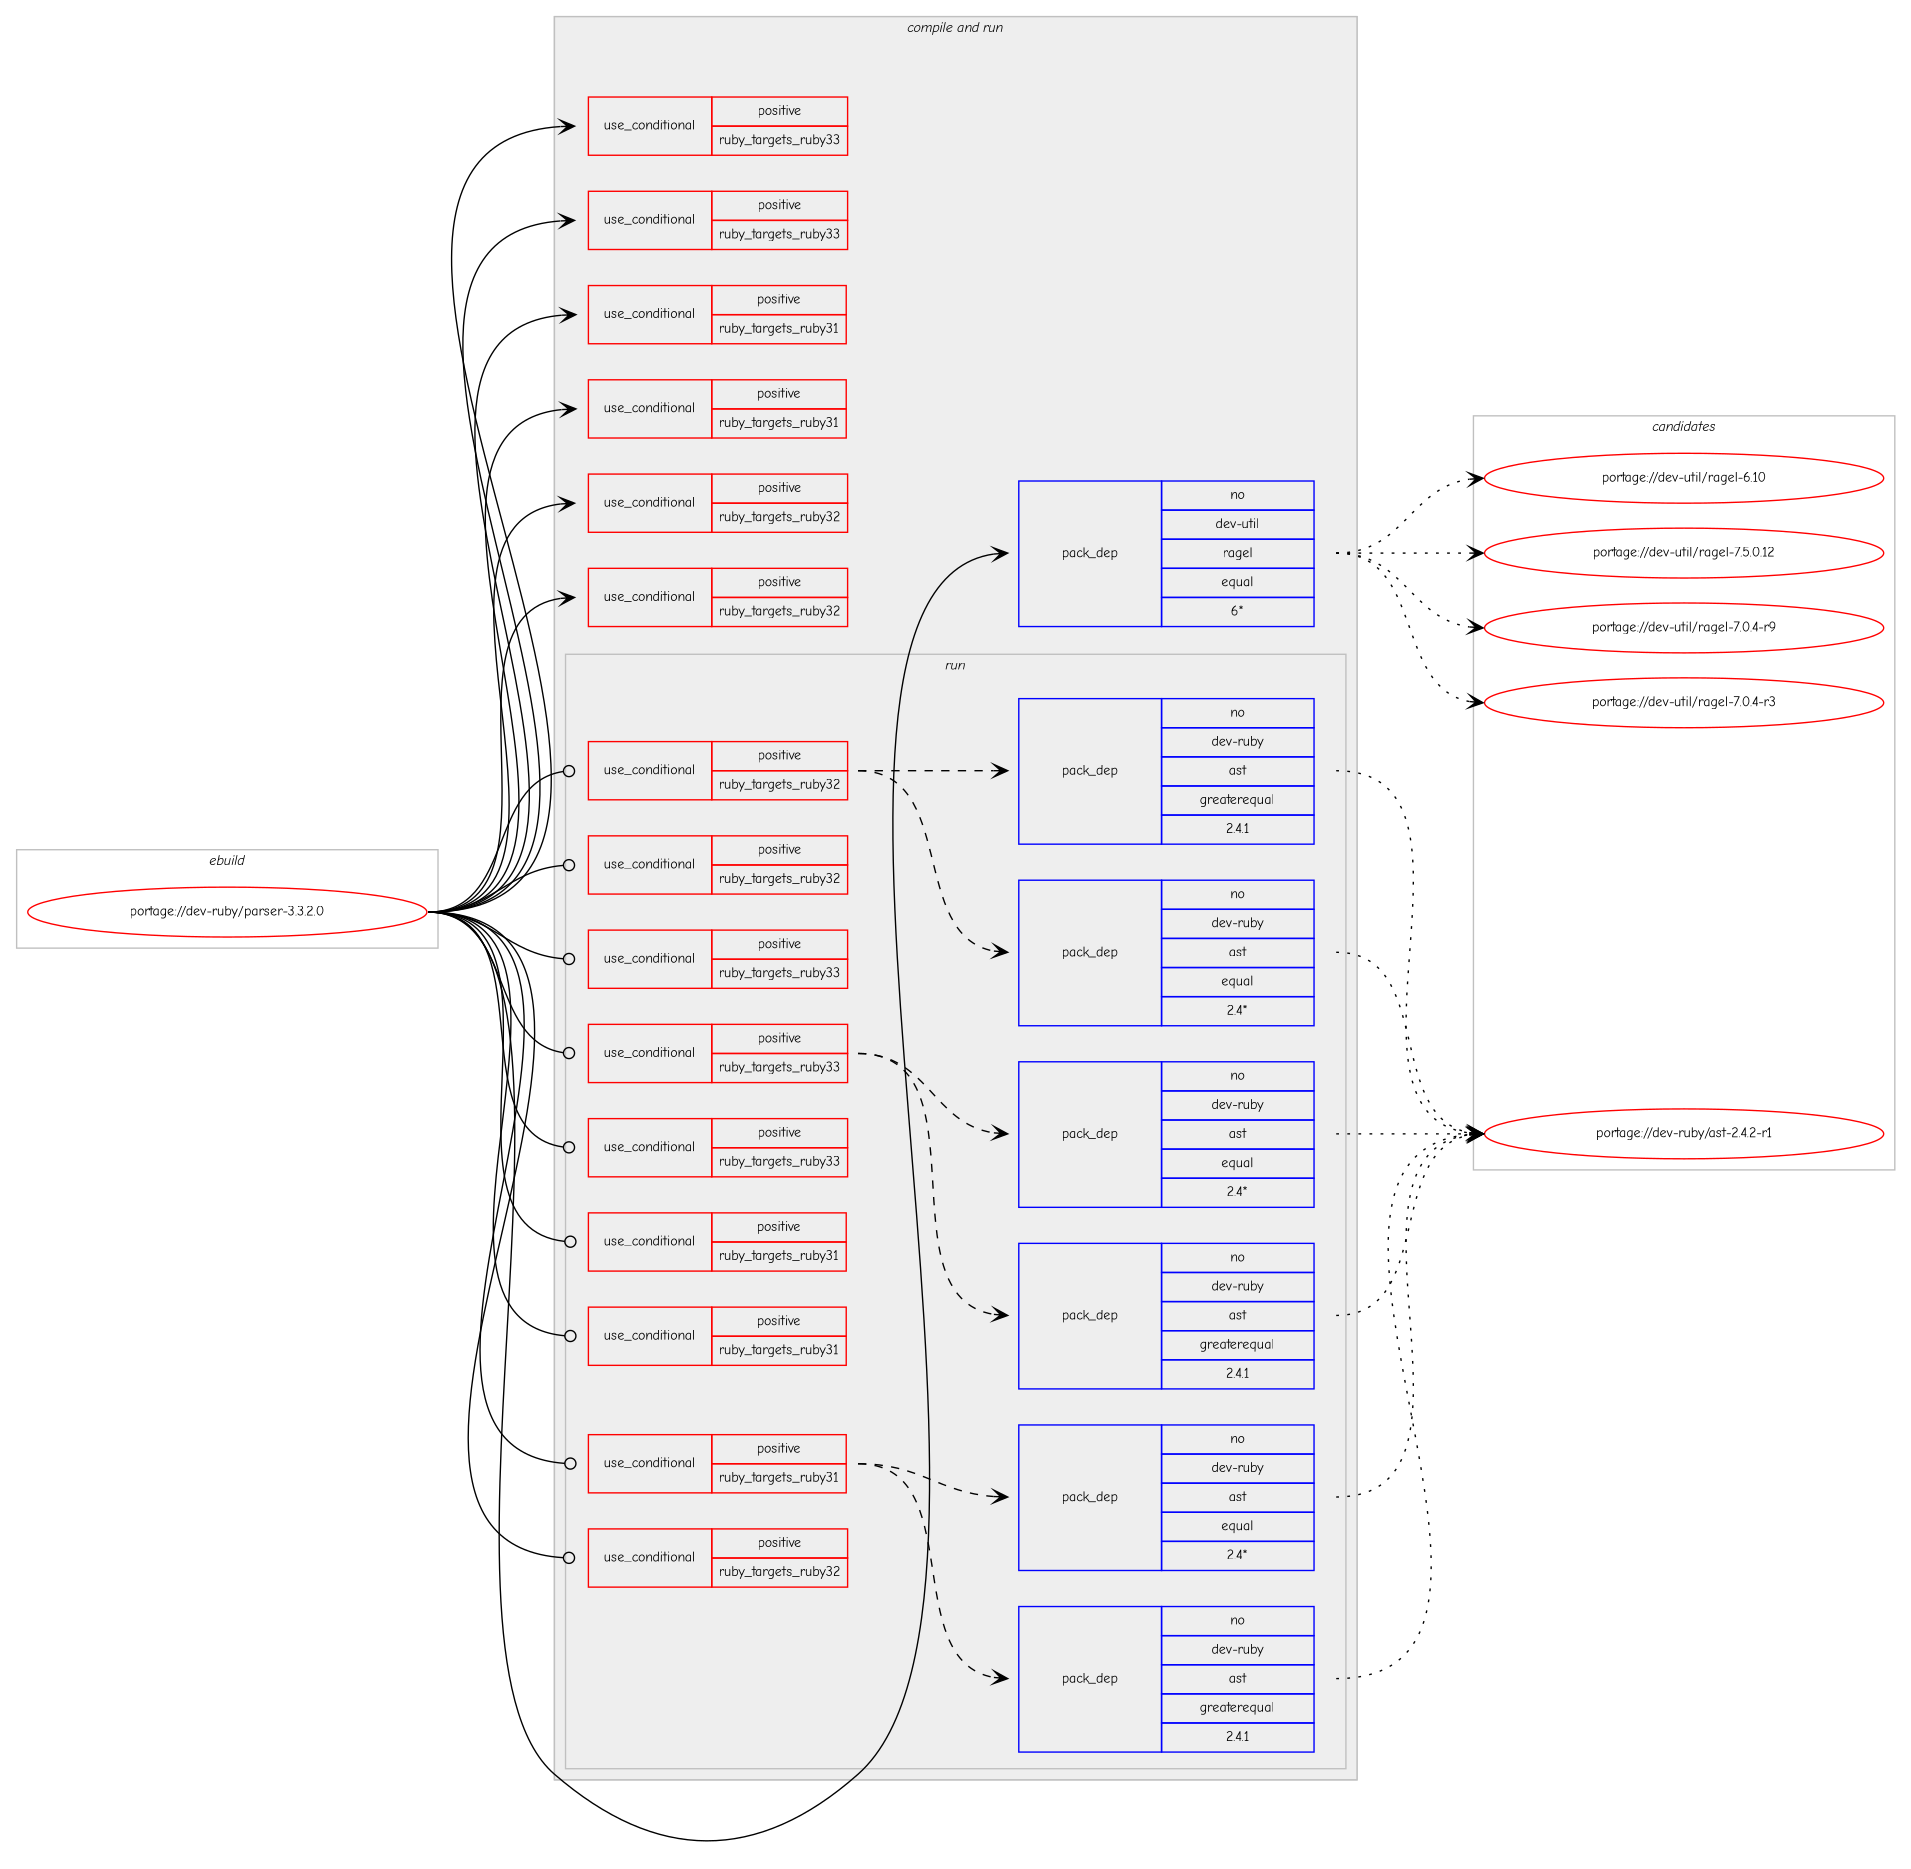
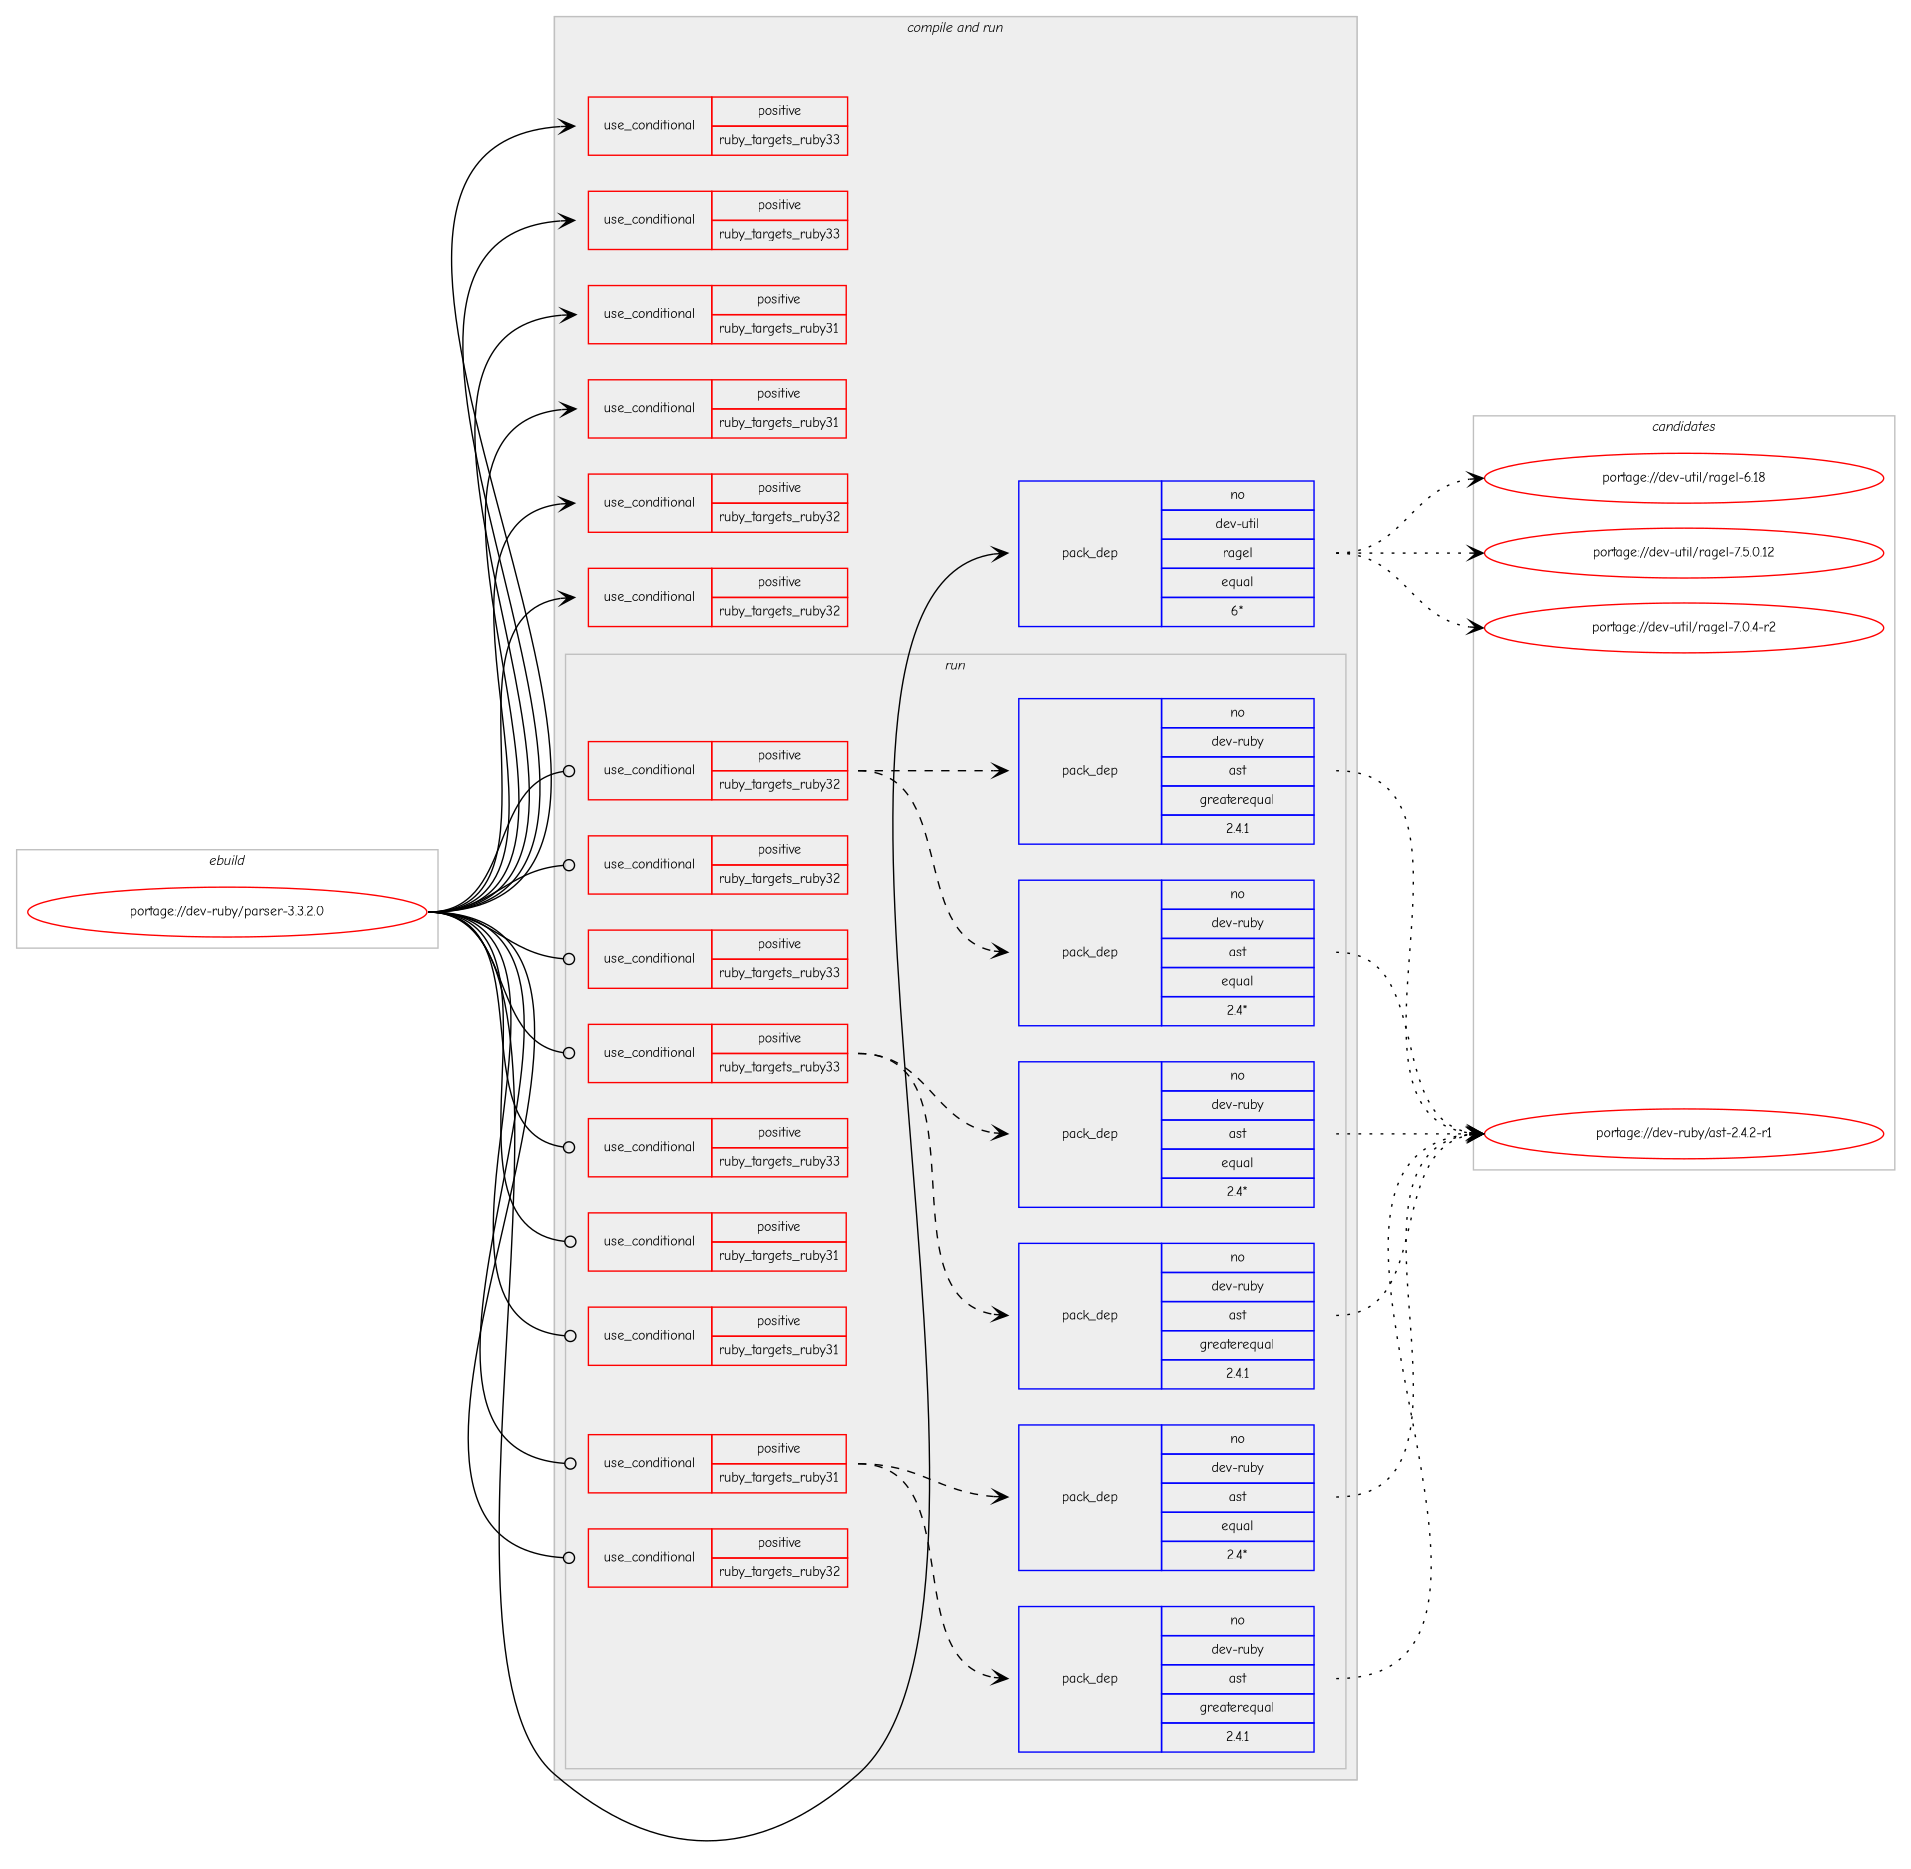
(1684, 478) -> (1684, 478)
(1684, 628) -> (1684, 628)
(1684, 703) -> none
